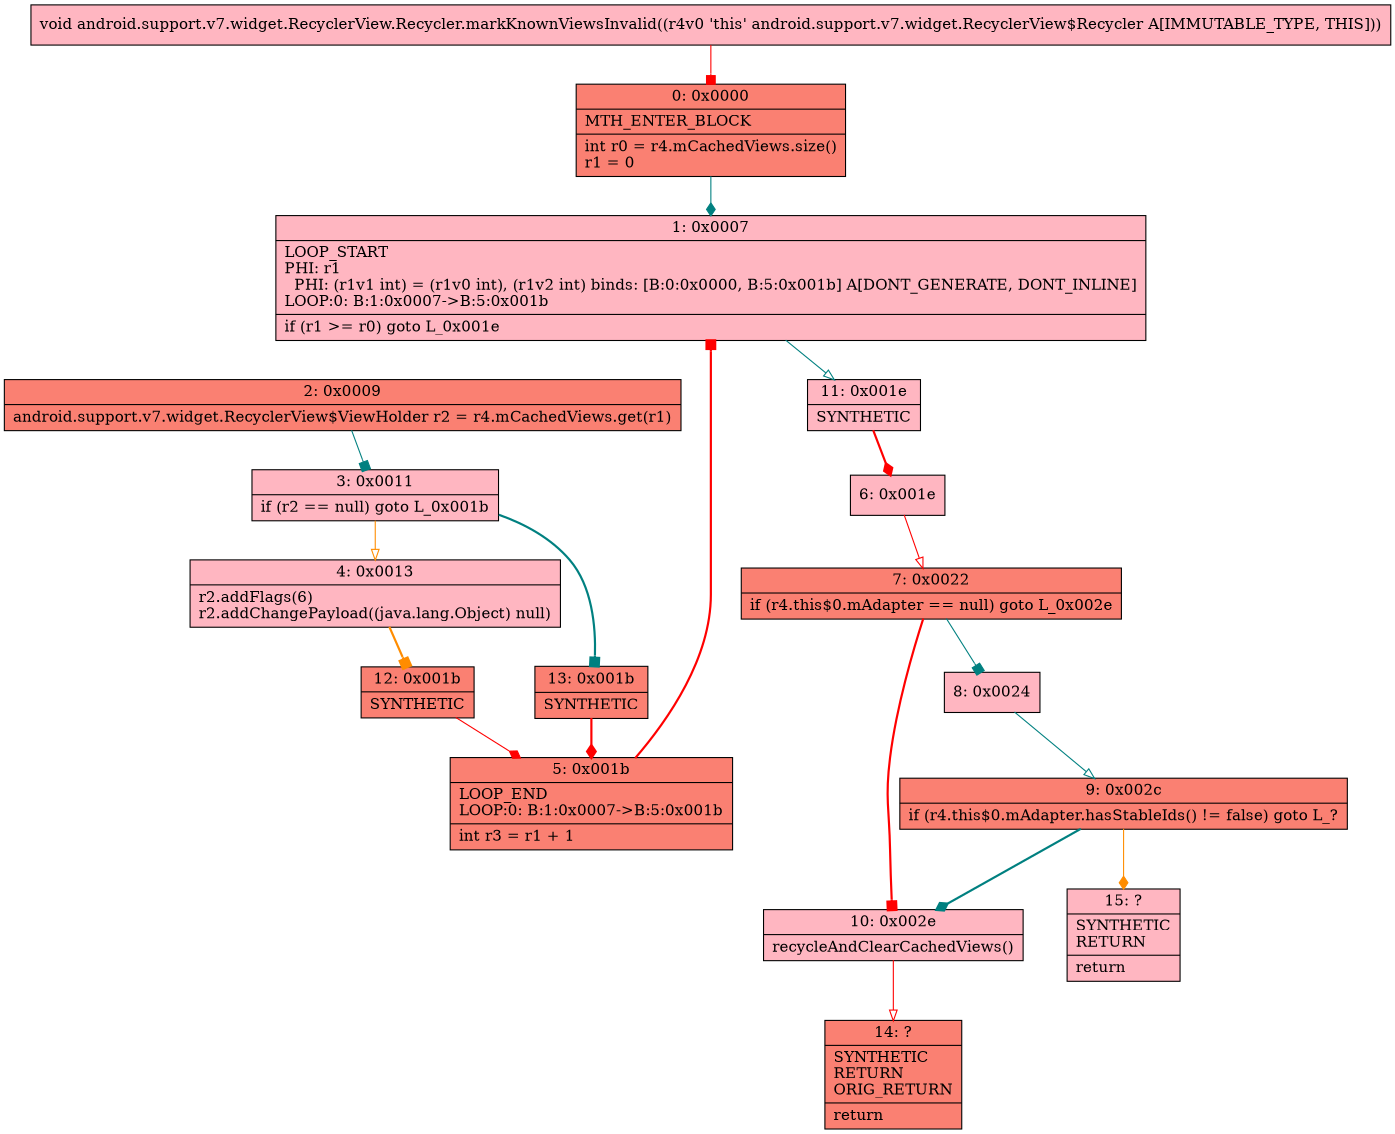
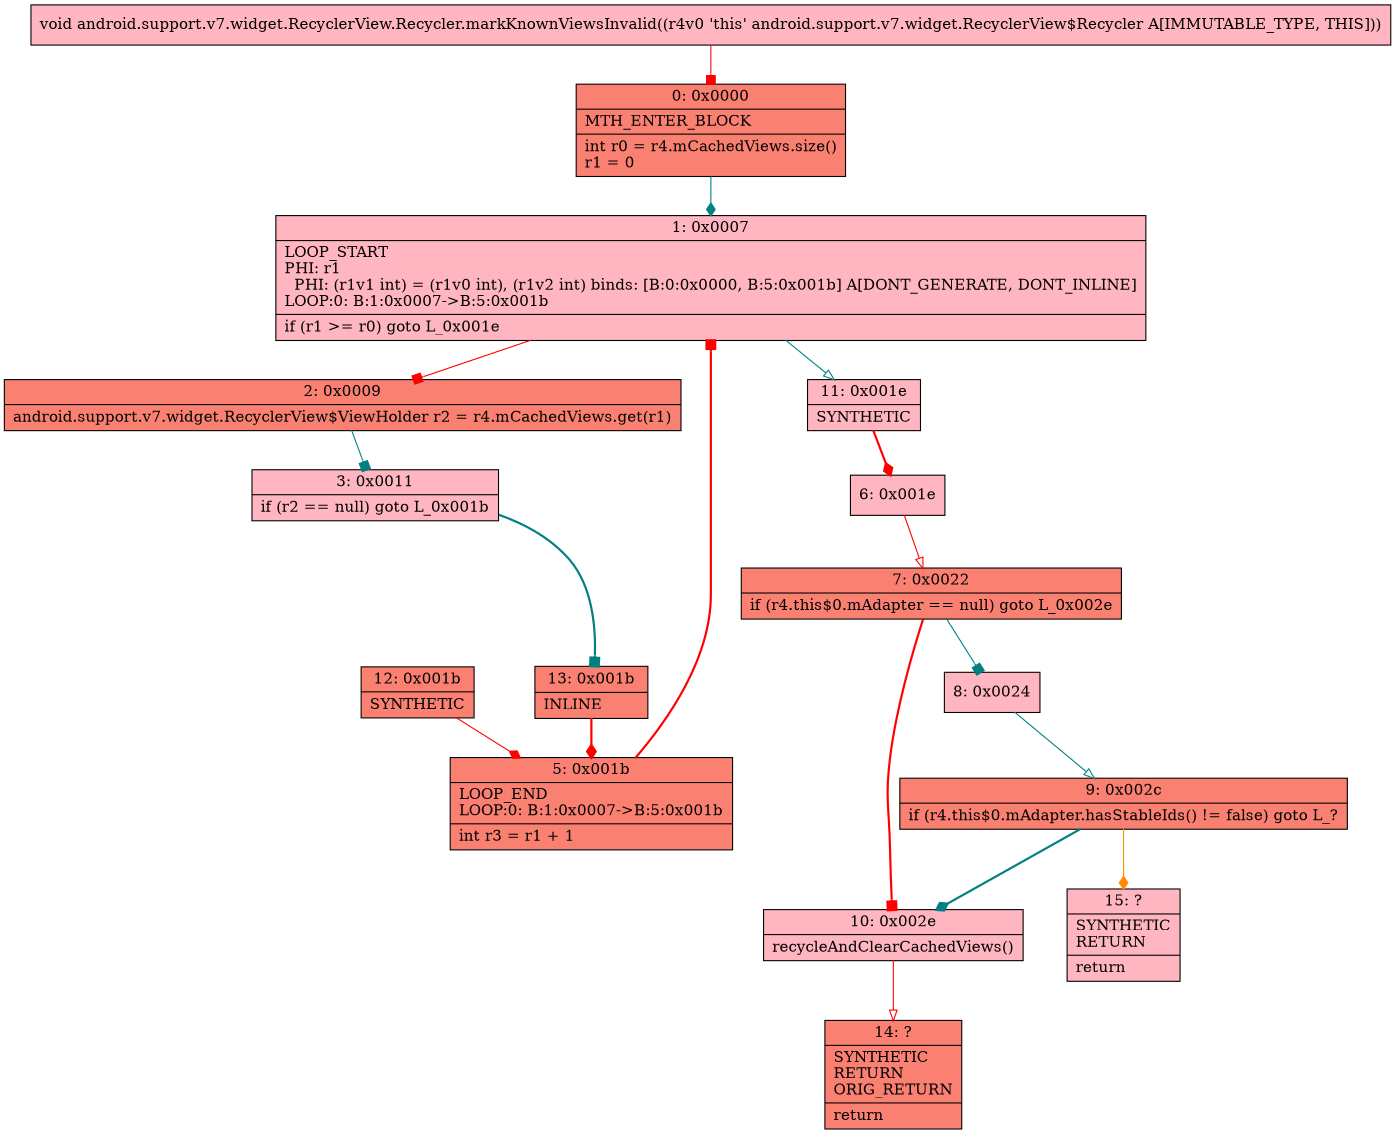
none -> (478, 358)
(375, 594) -> none
(591, 705) -> (573, 705)
